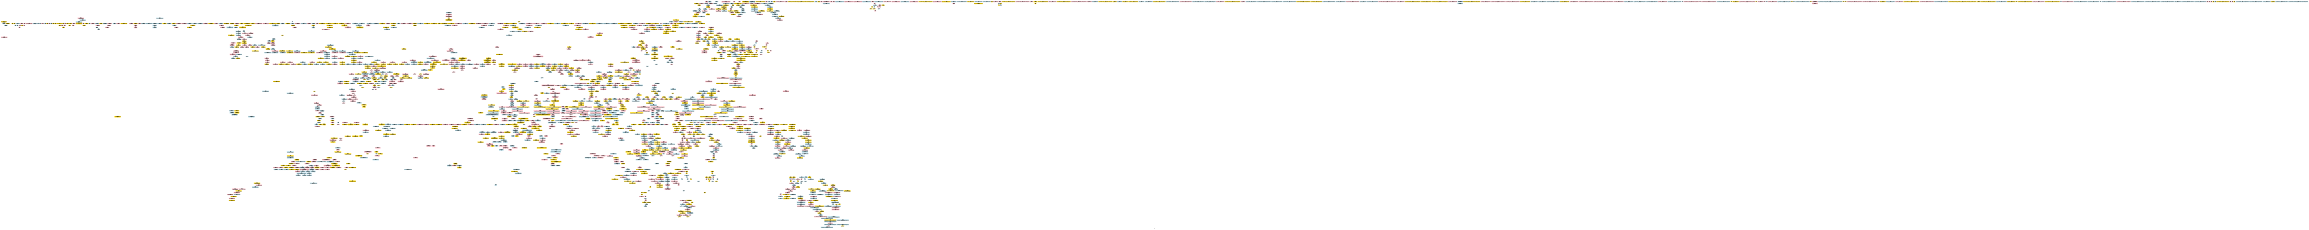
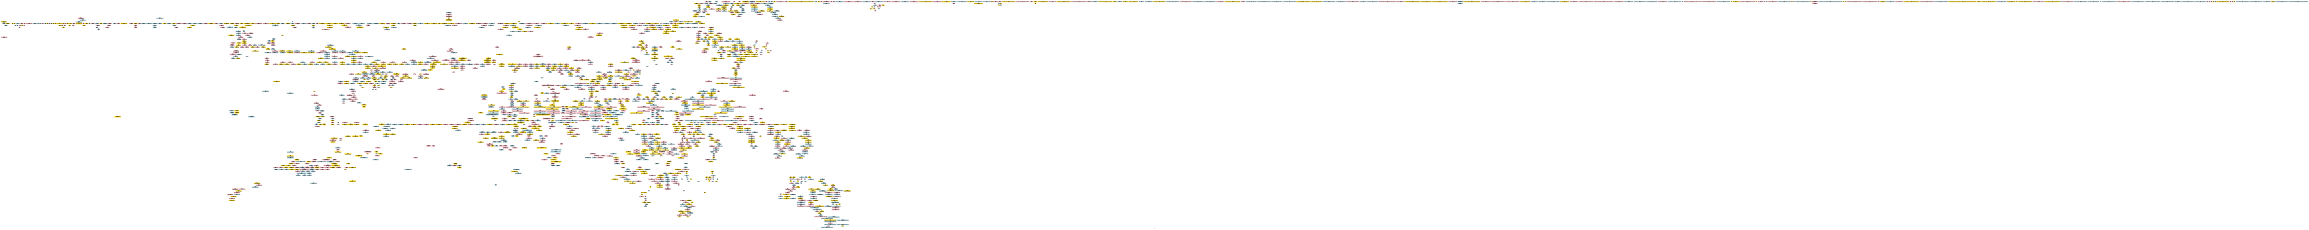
none -> (699, 7)
